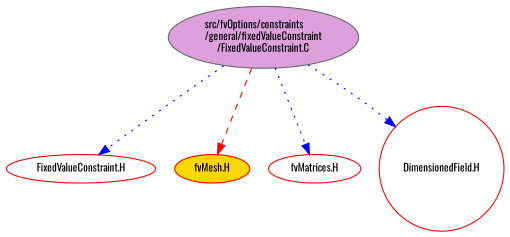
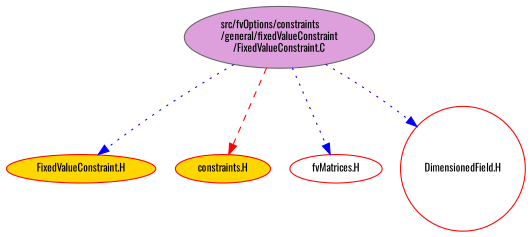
(81, 169) -> (81, 169)
(212, 169) -> (223, 169)
